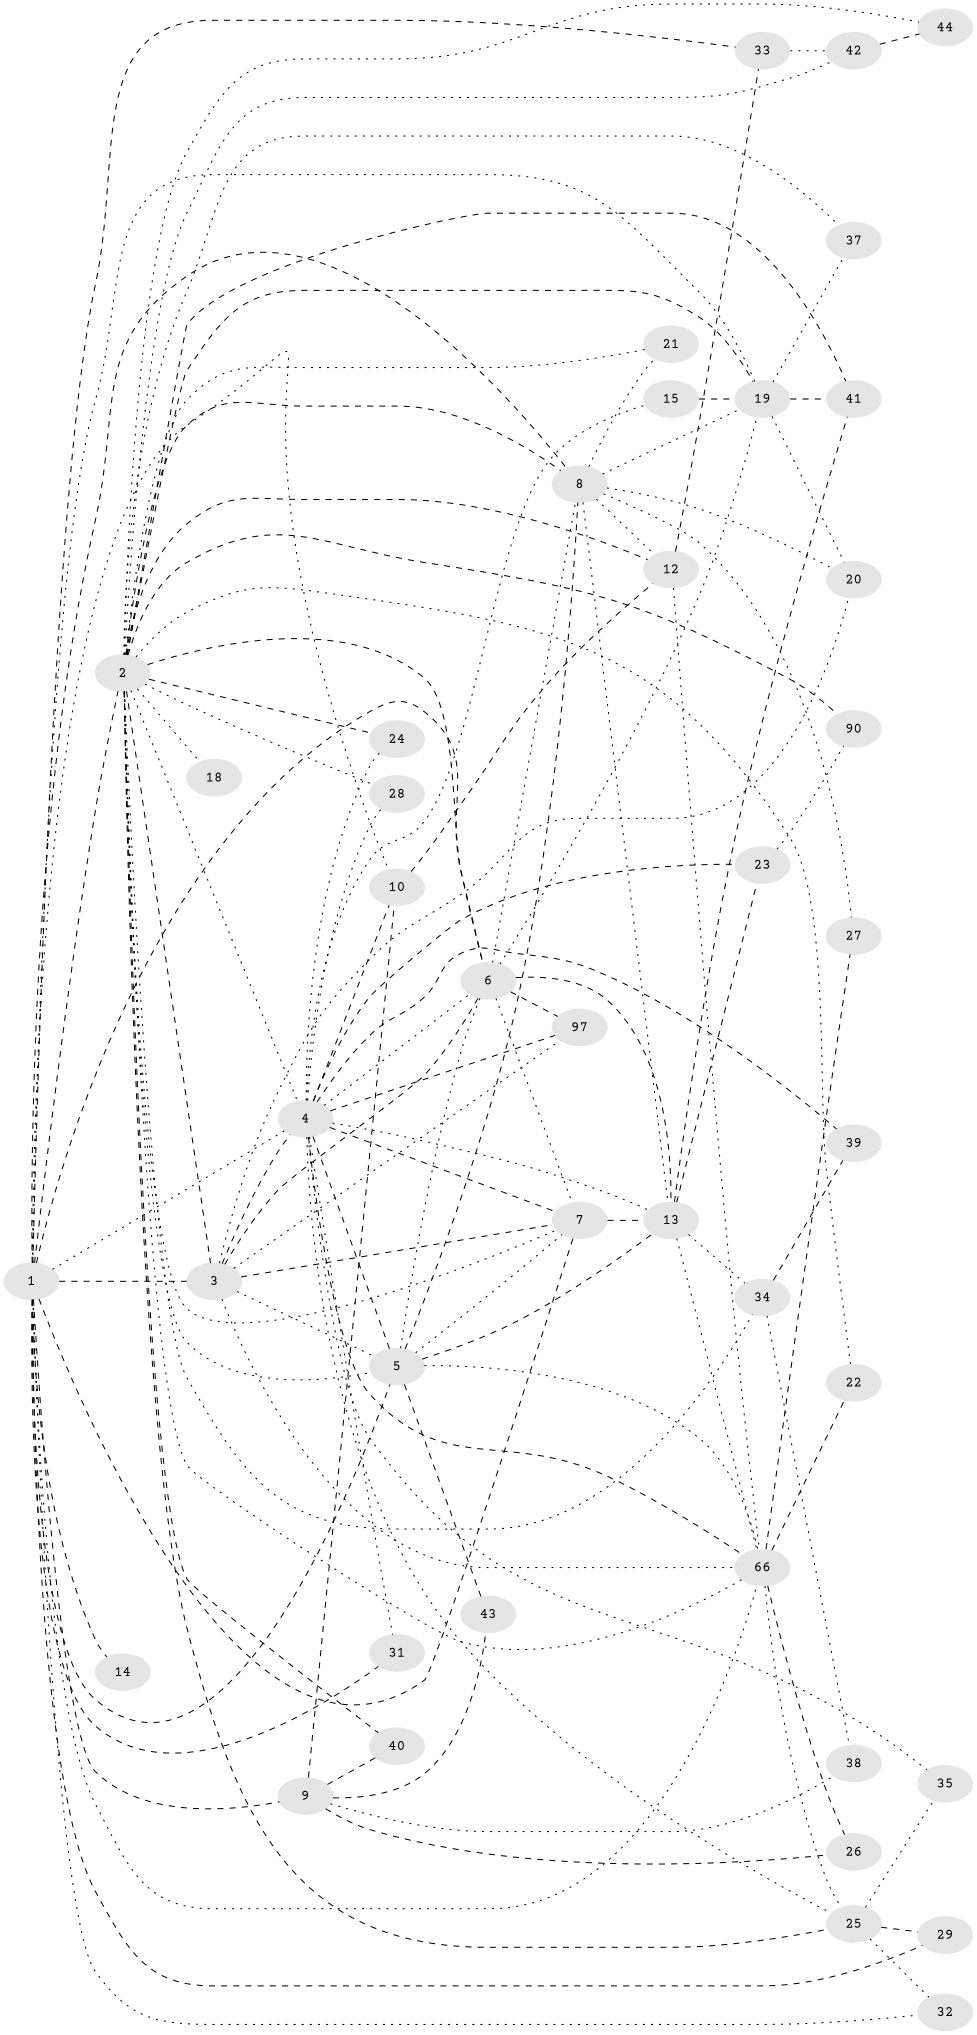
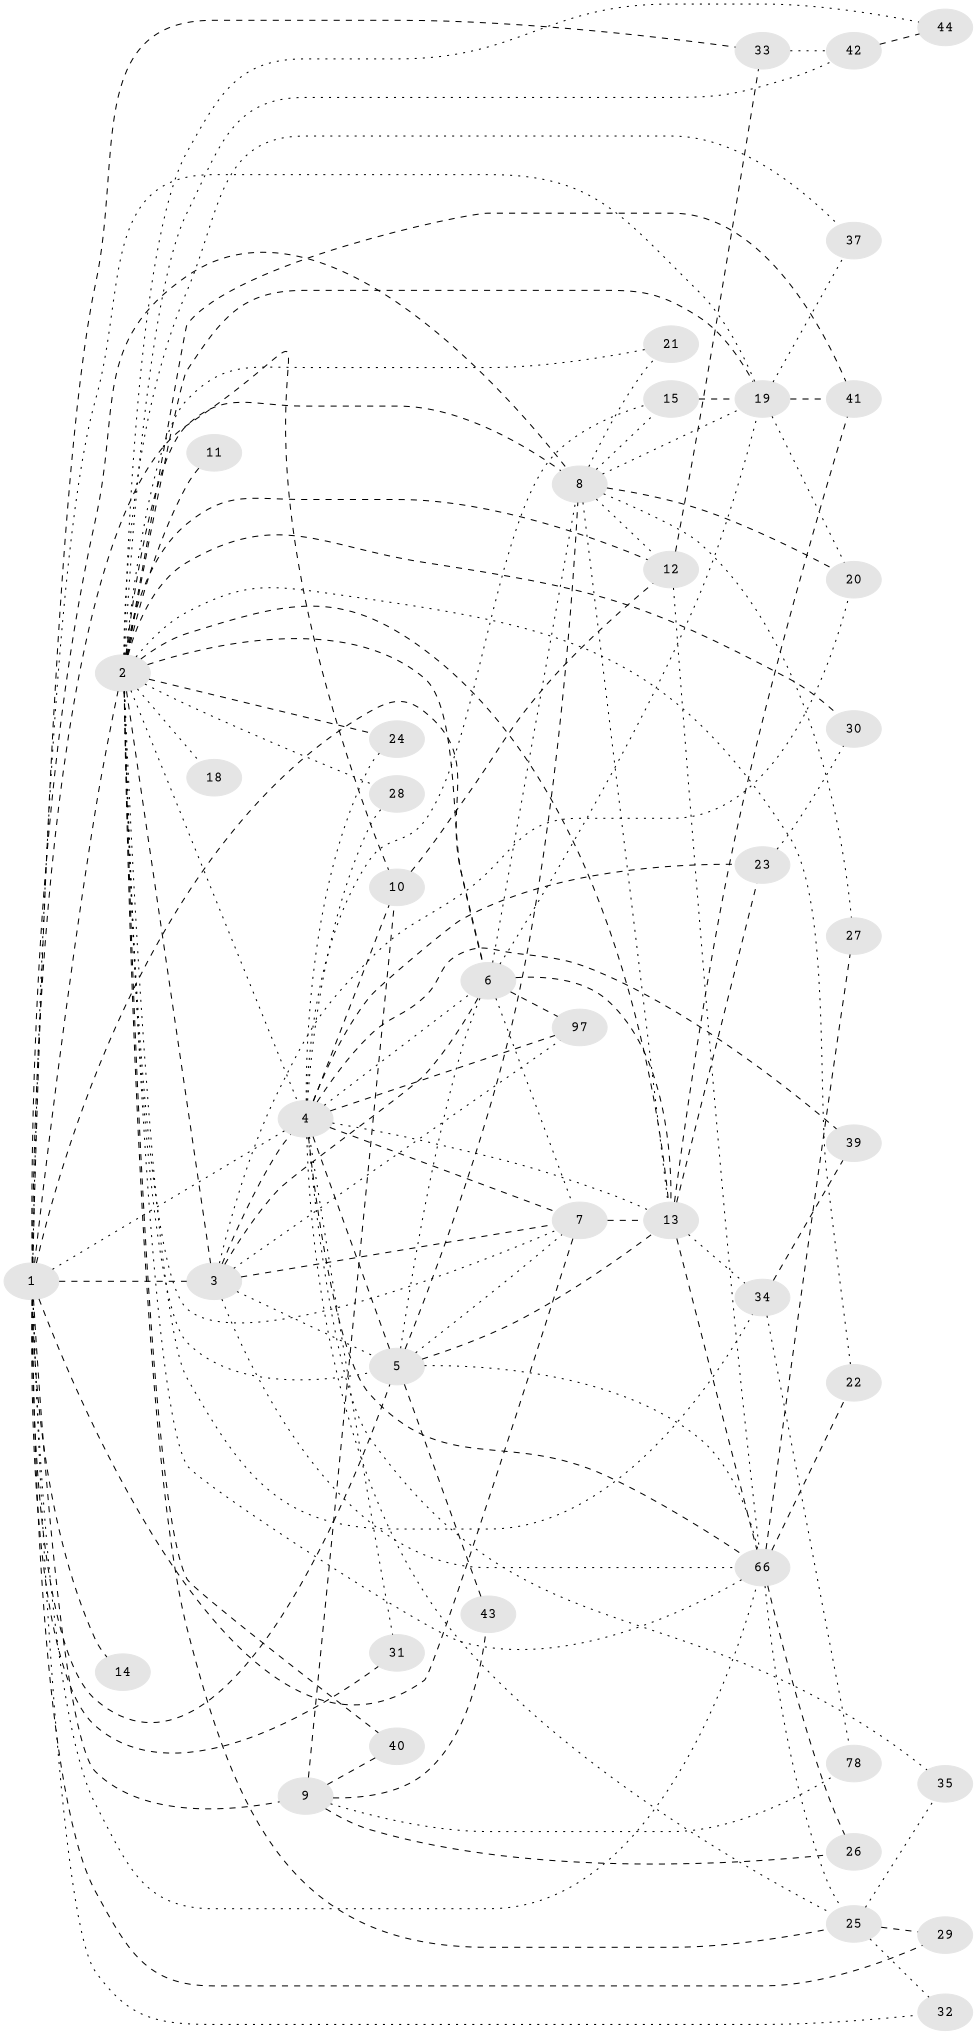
none -> (625, 442)
none -> (214, 453)
(718, 515) -> (718, 515)
(114, 547) -> (114, 547)
(854, 729) -> (854, 729)
none -> (516, 748)
(717, 1394) -> (717, 1394)
(854, 1764) -> (854, 1764)
